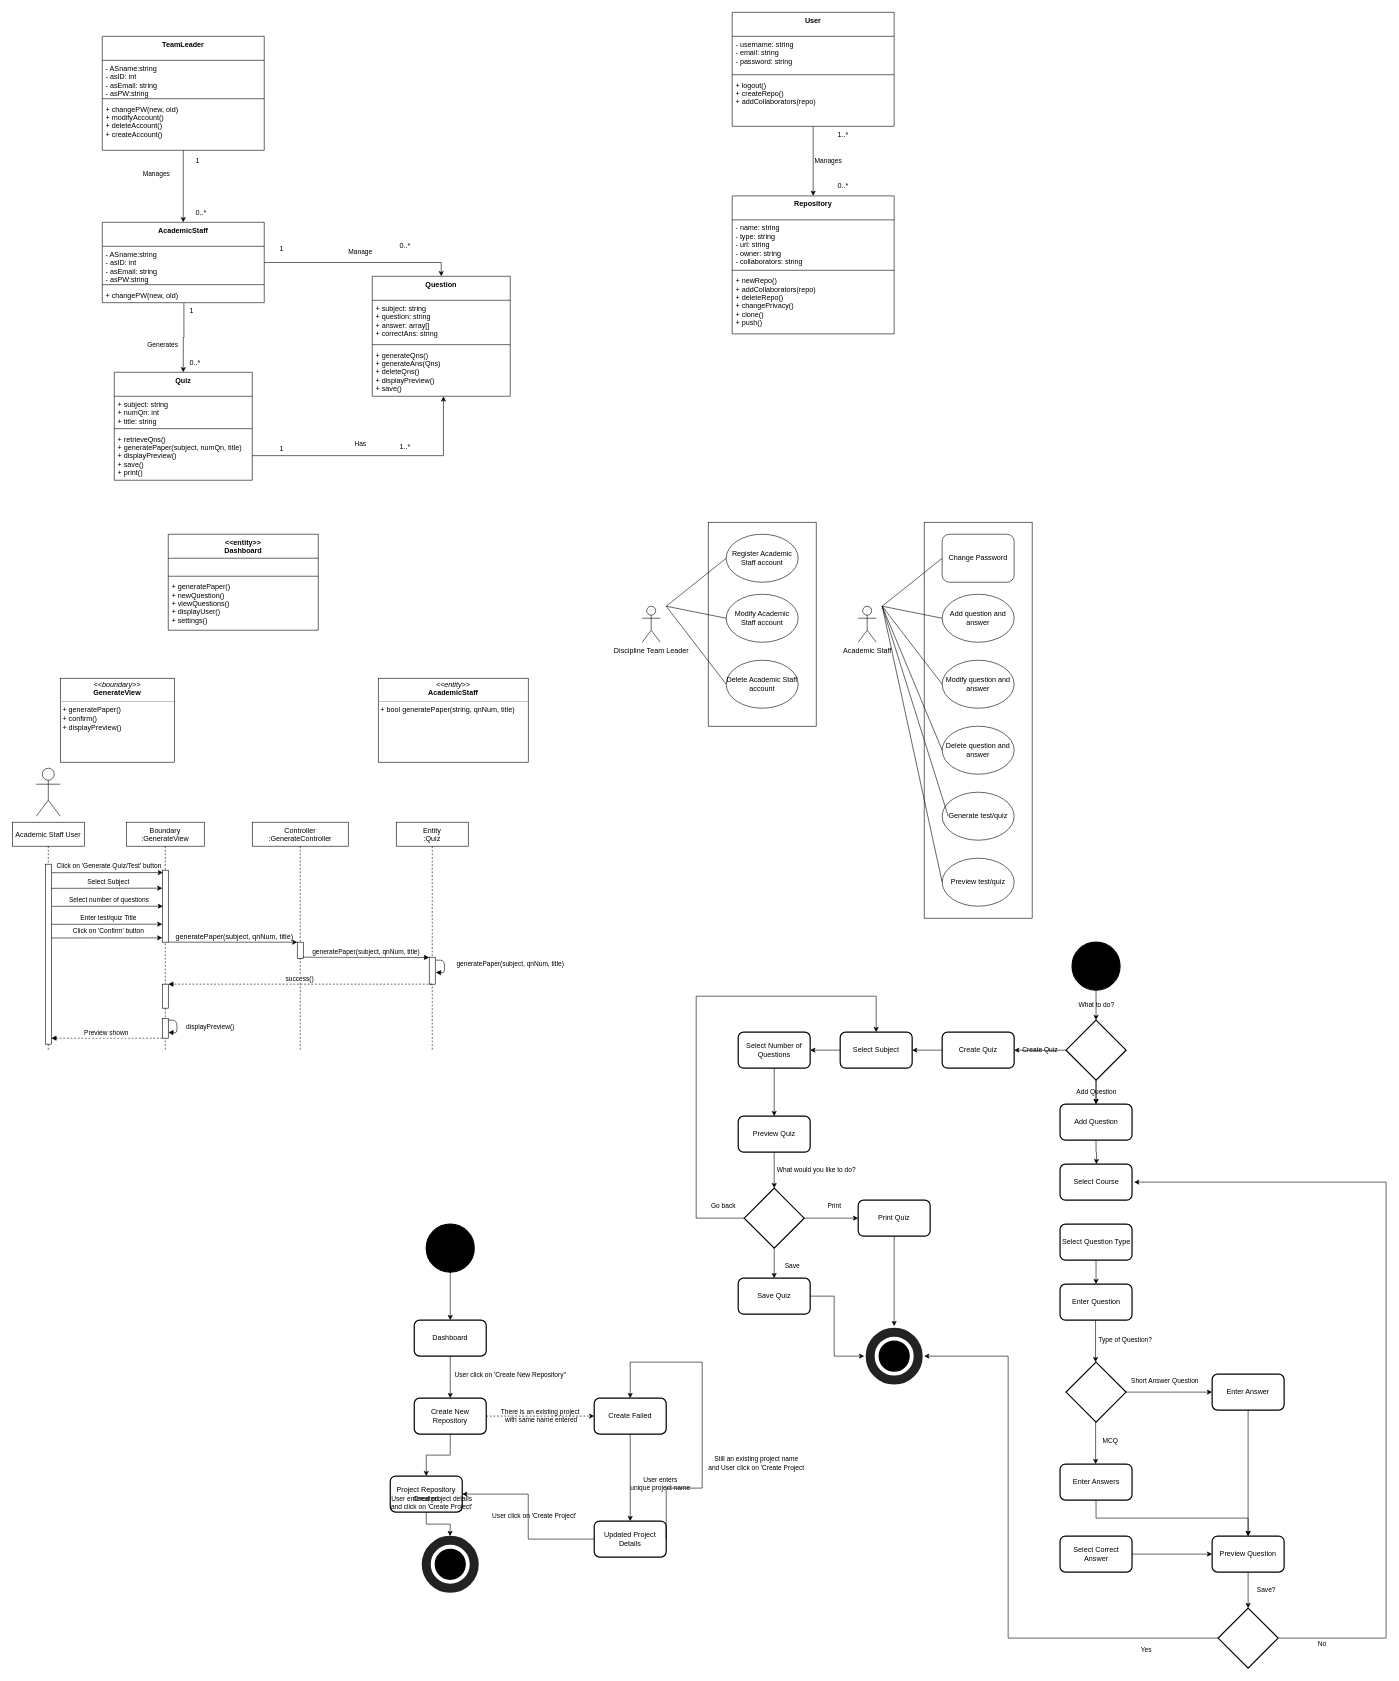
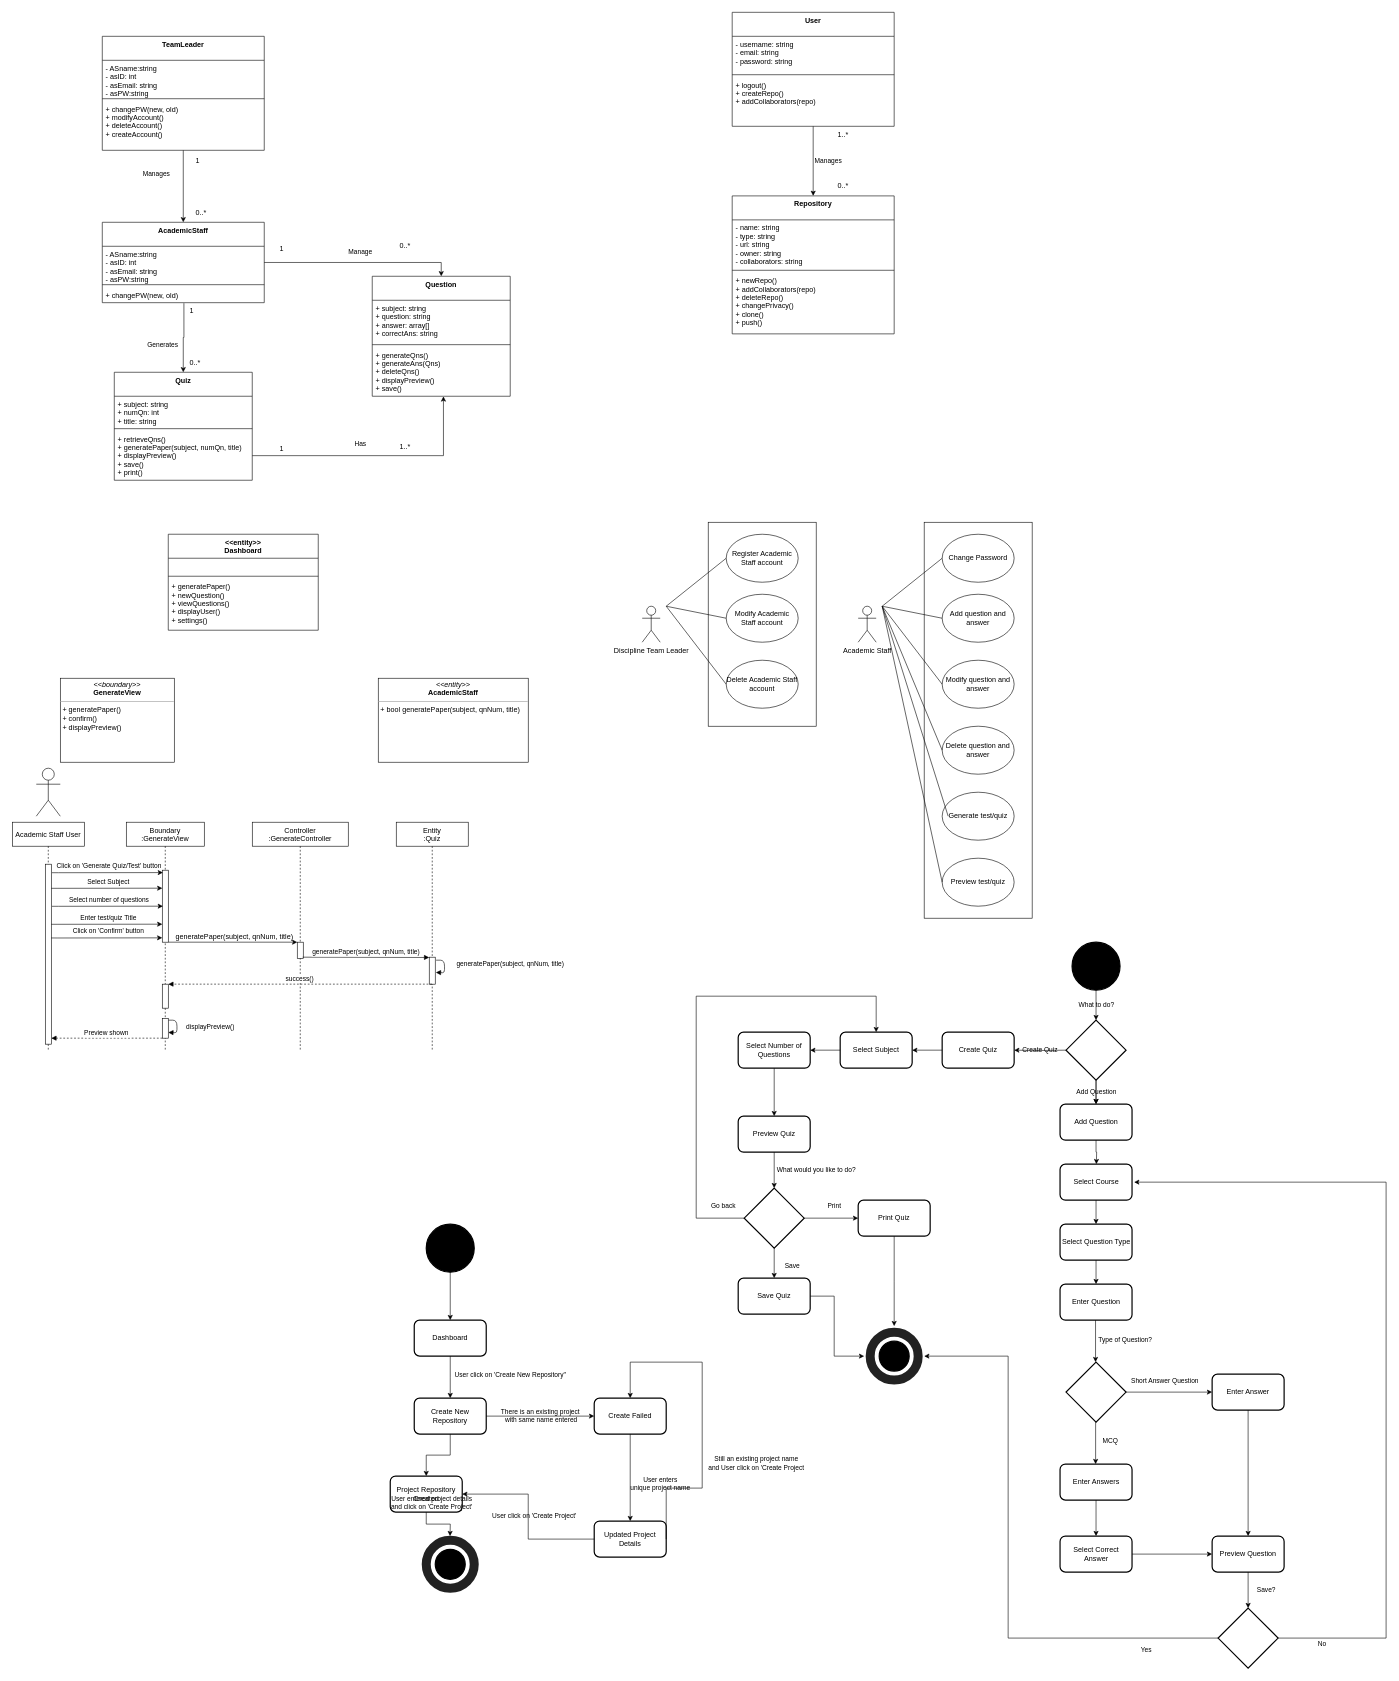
(978, 558) -> (978, 558)
(454, 691) -> (457, 691)
none -> (1096, 1218)
(538, 1416) -> (538, 1416)
(1169, 1518) -> (1096, 1530)
